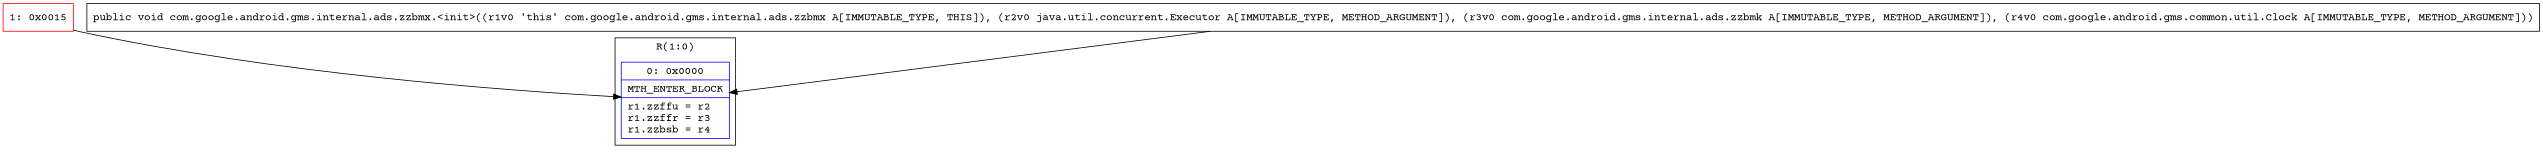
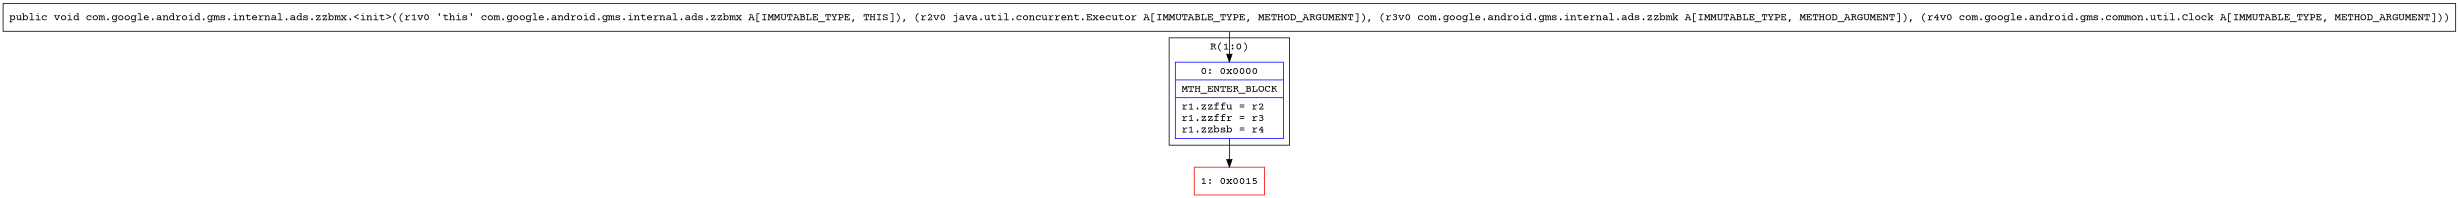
(342, 73) -> (1229, 150)
